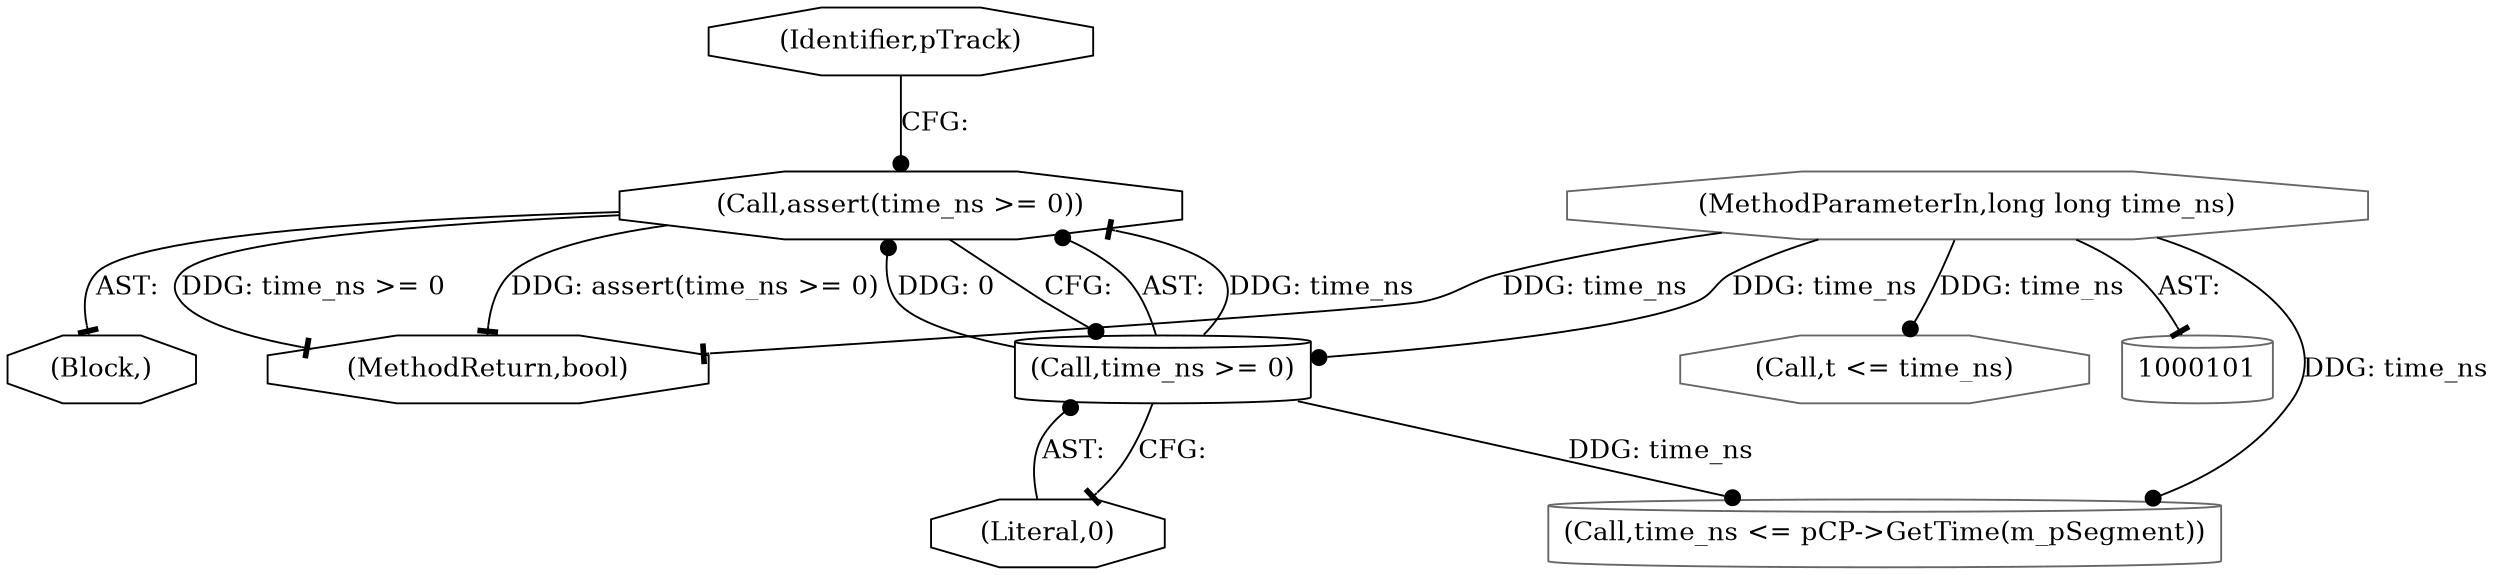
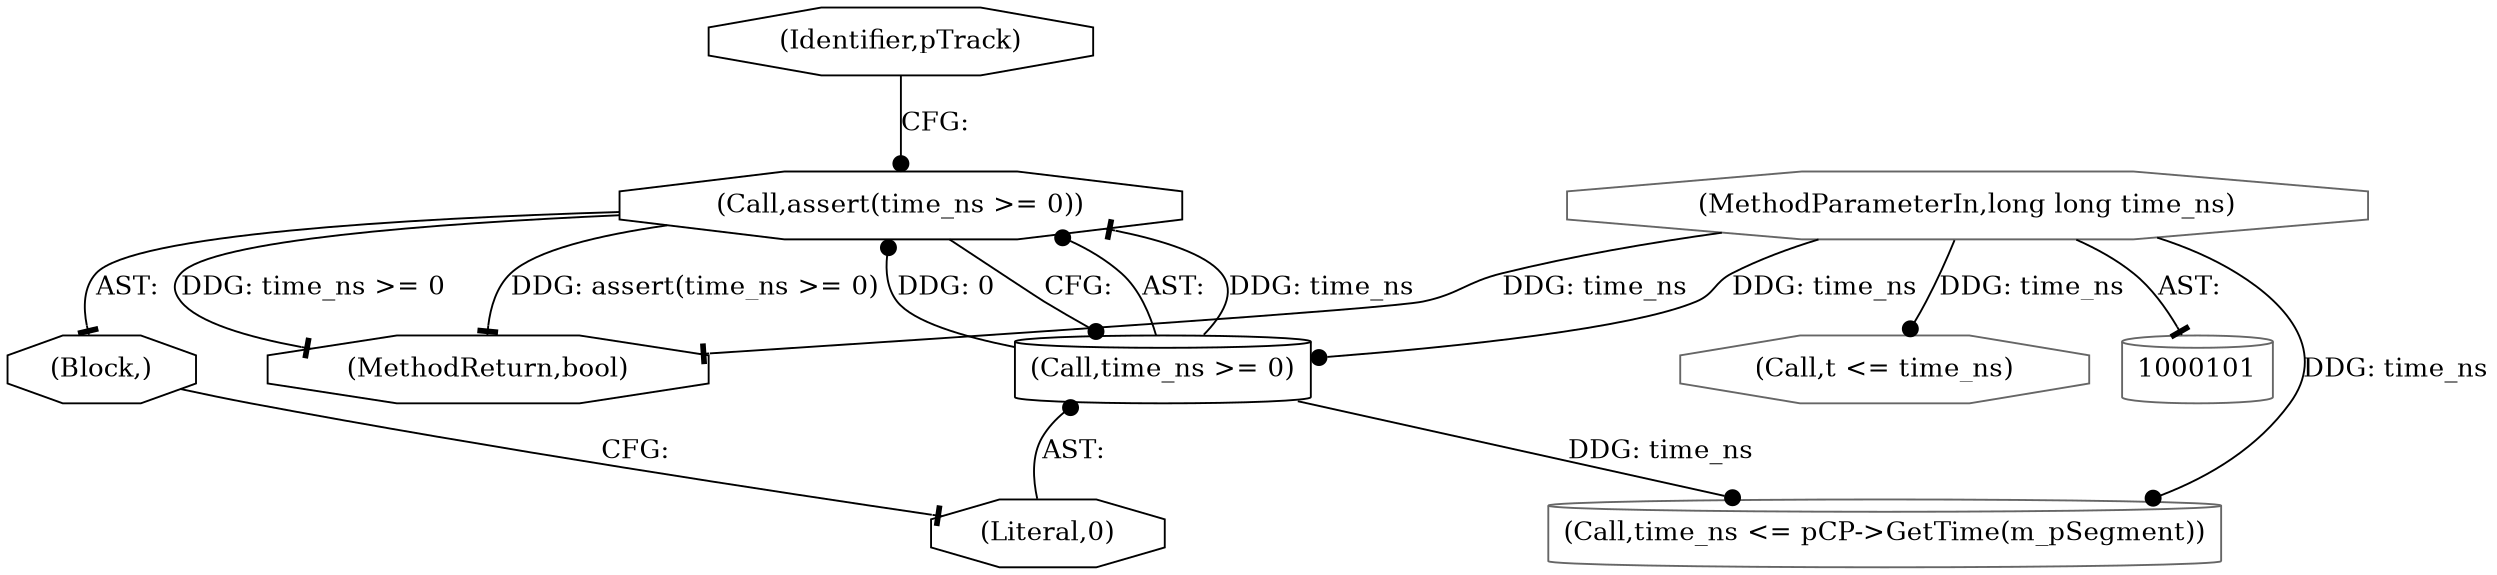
(1130, 452) -> (555, 456)
